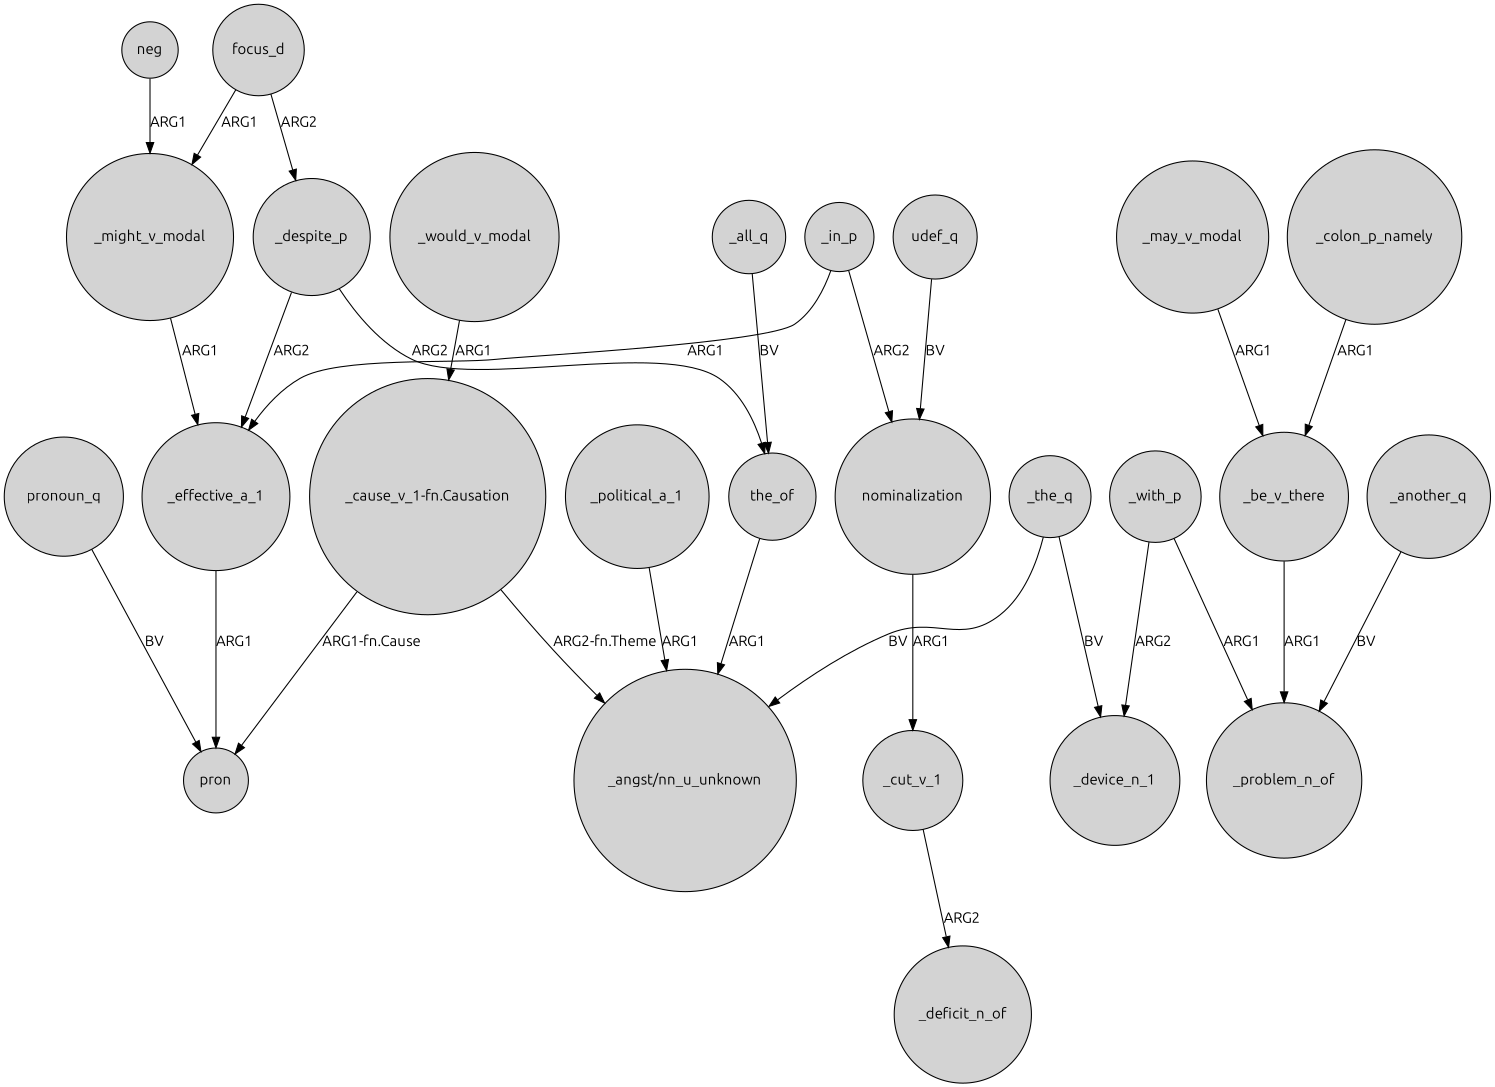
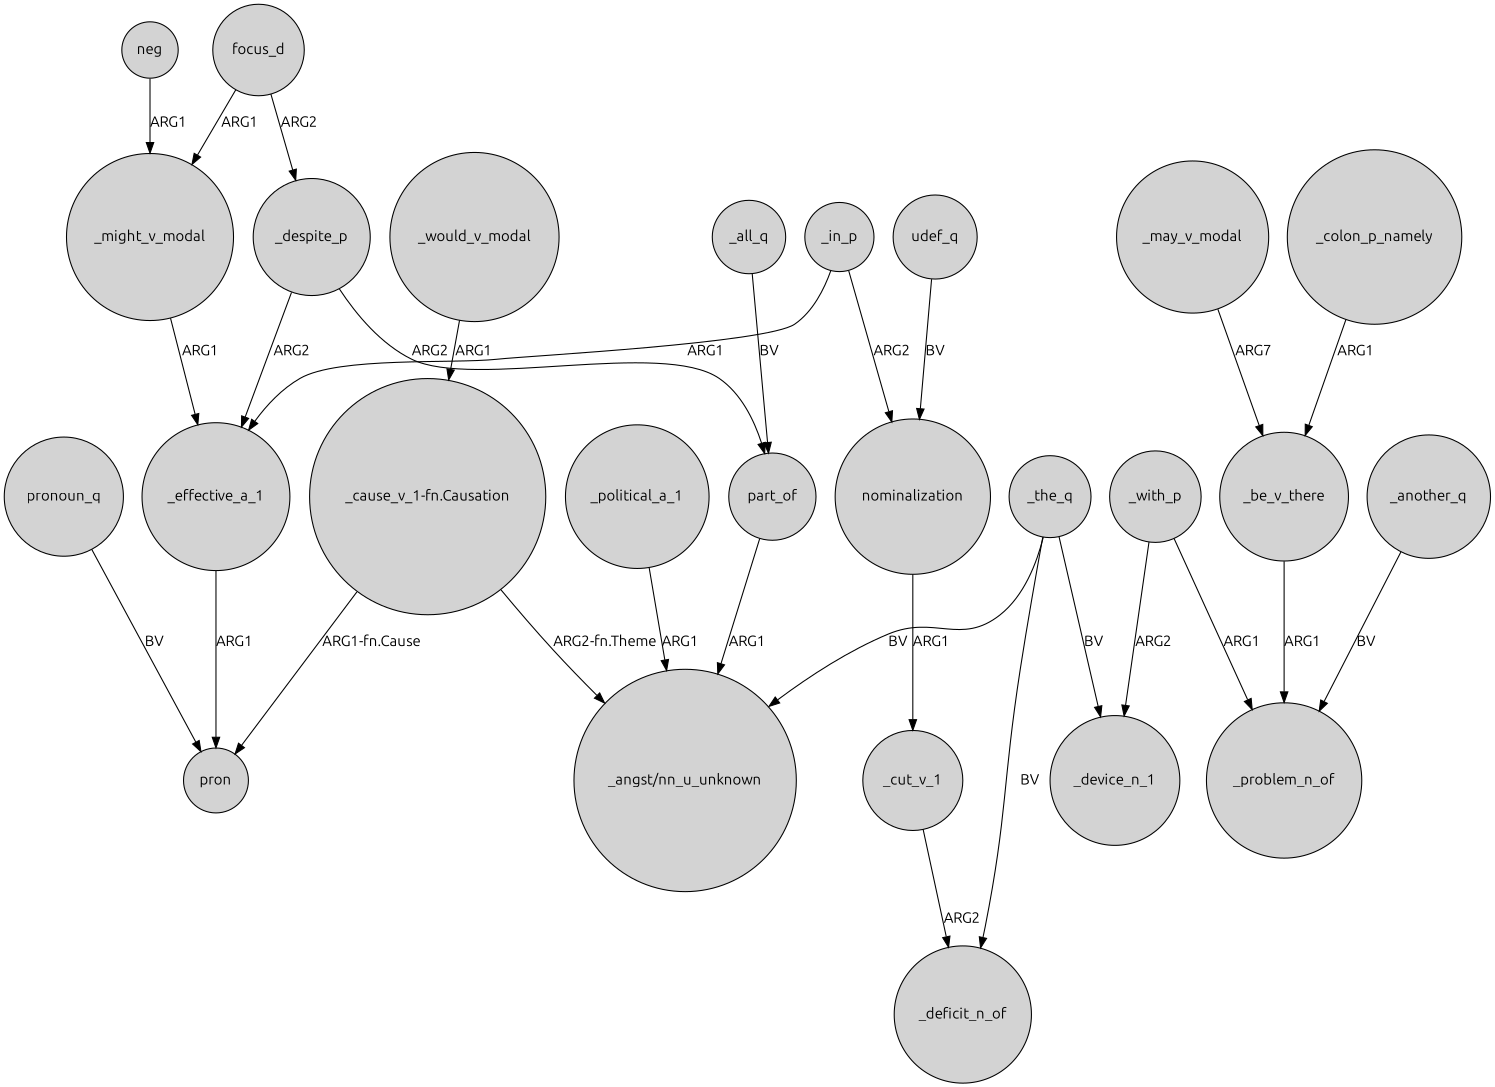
(1254, 351) -> (1254, 351)
(772, 497) -> (772, 497)
none -> (1011, 737)
